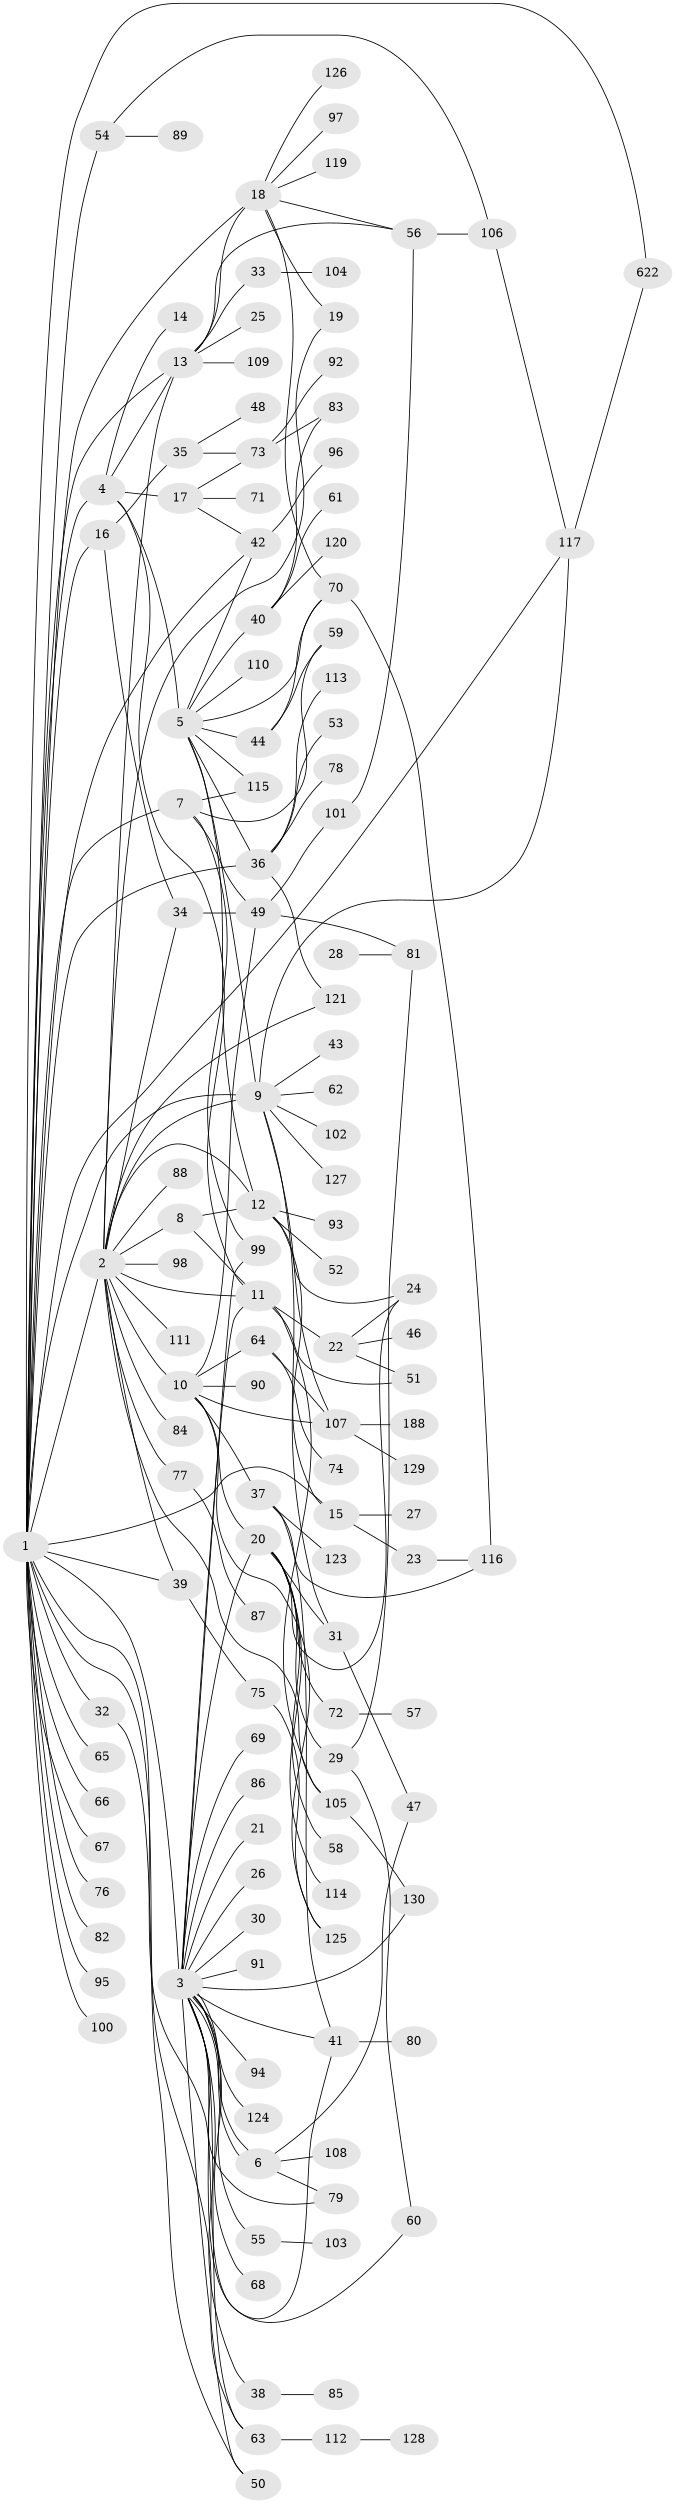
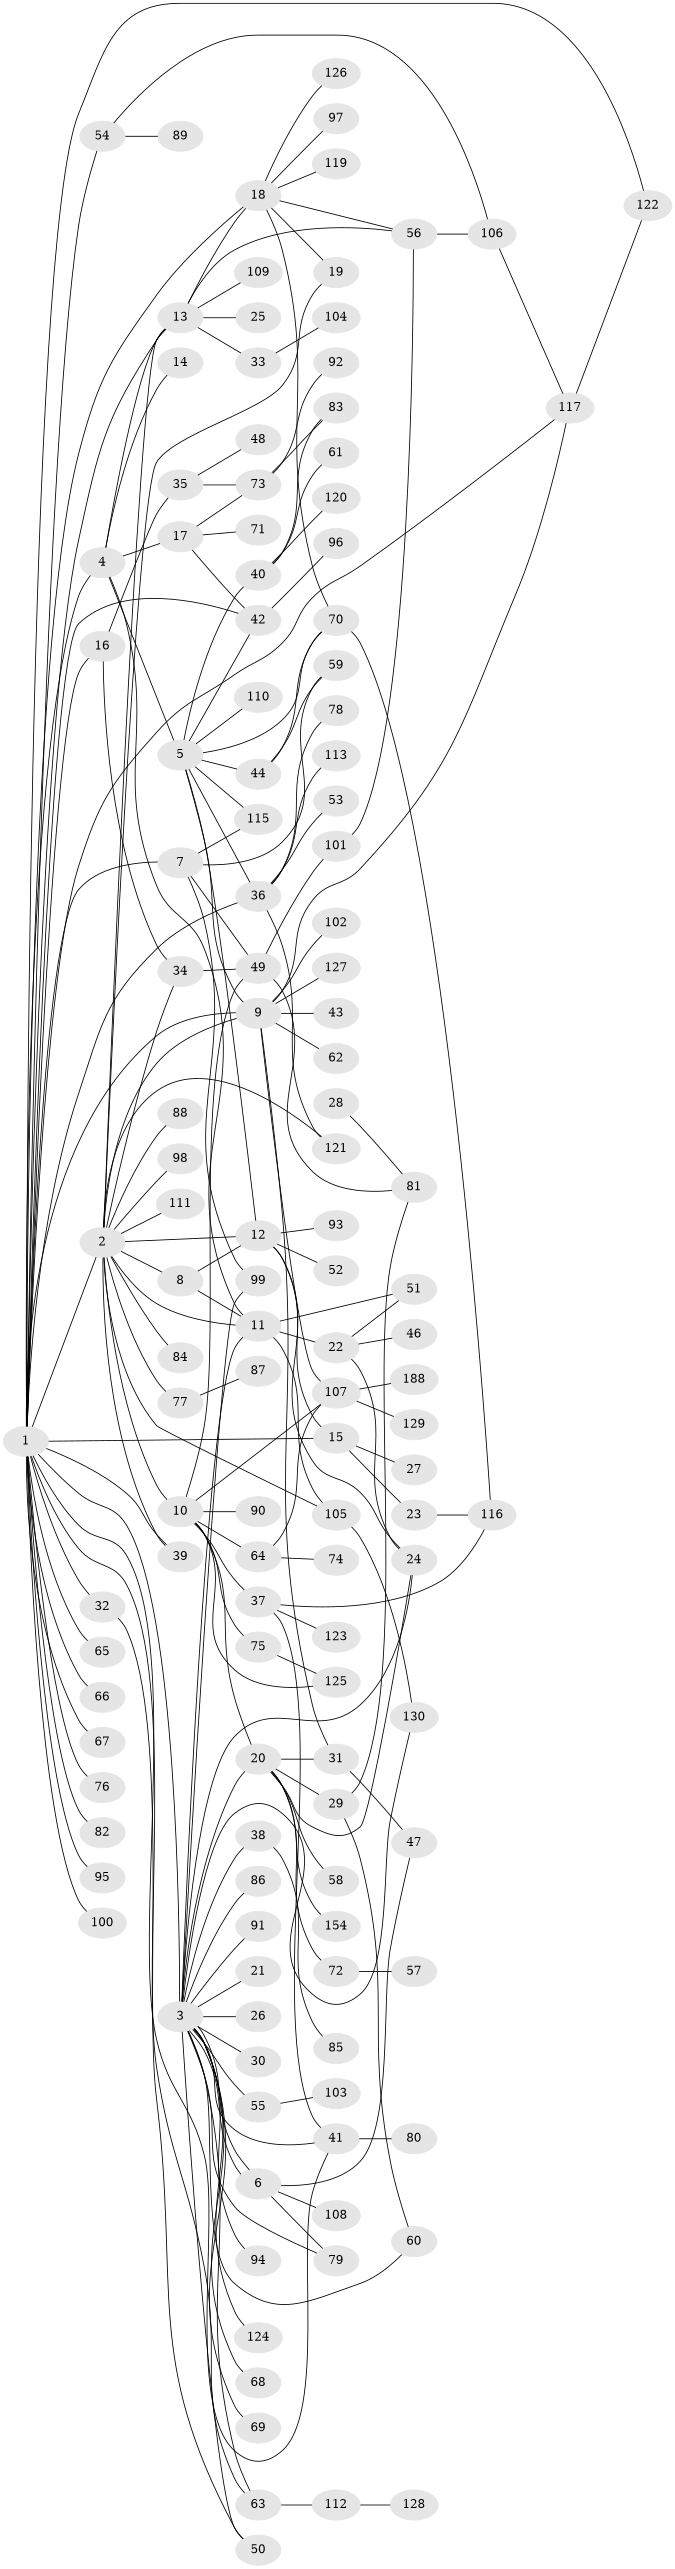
(648, 273) -> (648, 206)
(216, 1641) -> (219, 1579)
none -> (236, 1735)
(336, 1895) -> (336, 1926)
